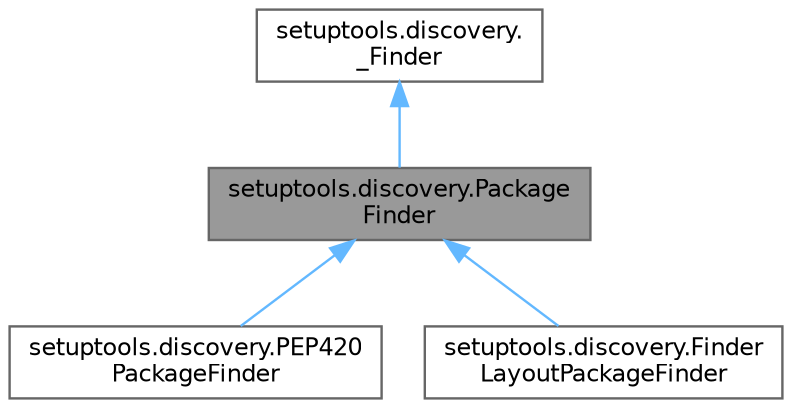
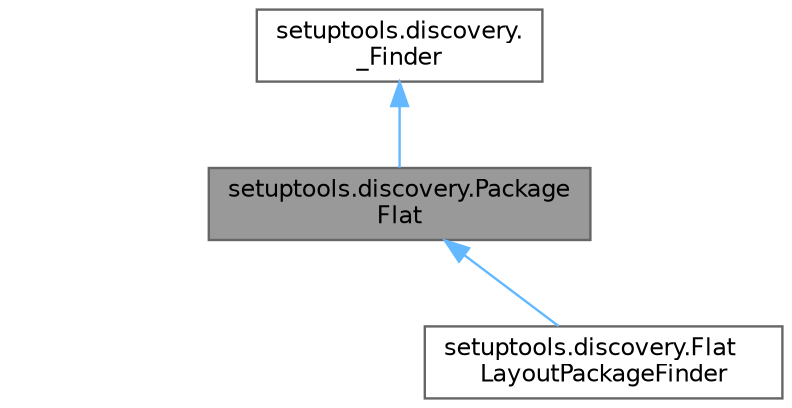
(400, 204) -> (400, 204)
(196, 362) -> none
(604, 362) -> (604, 362)
